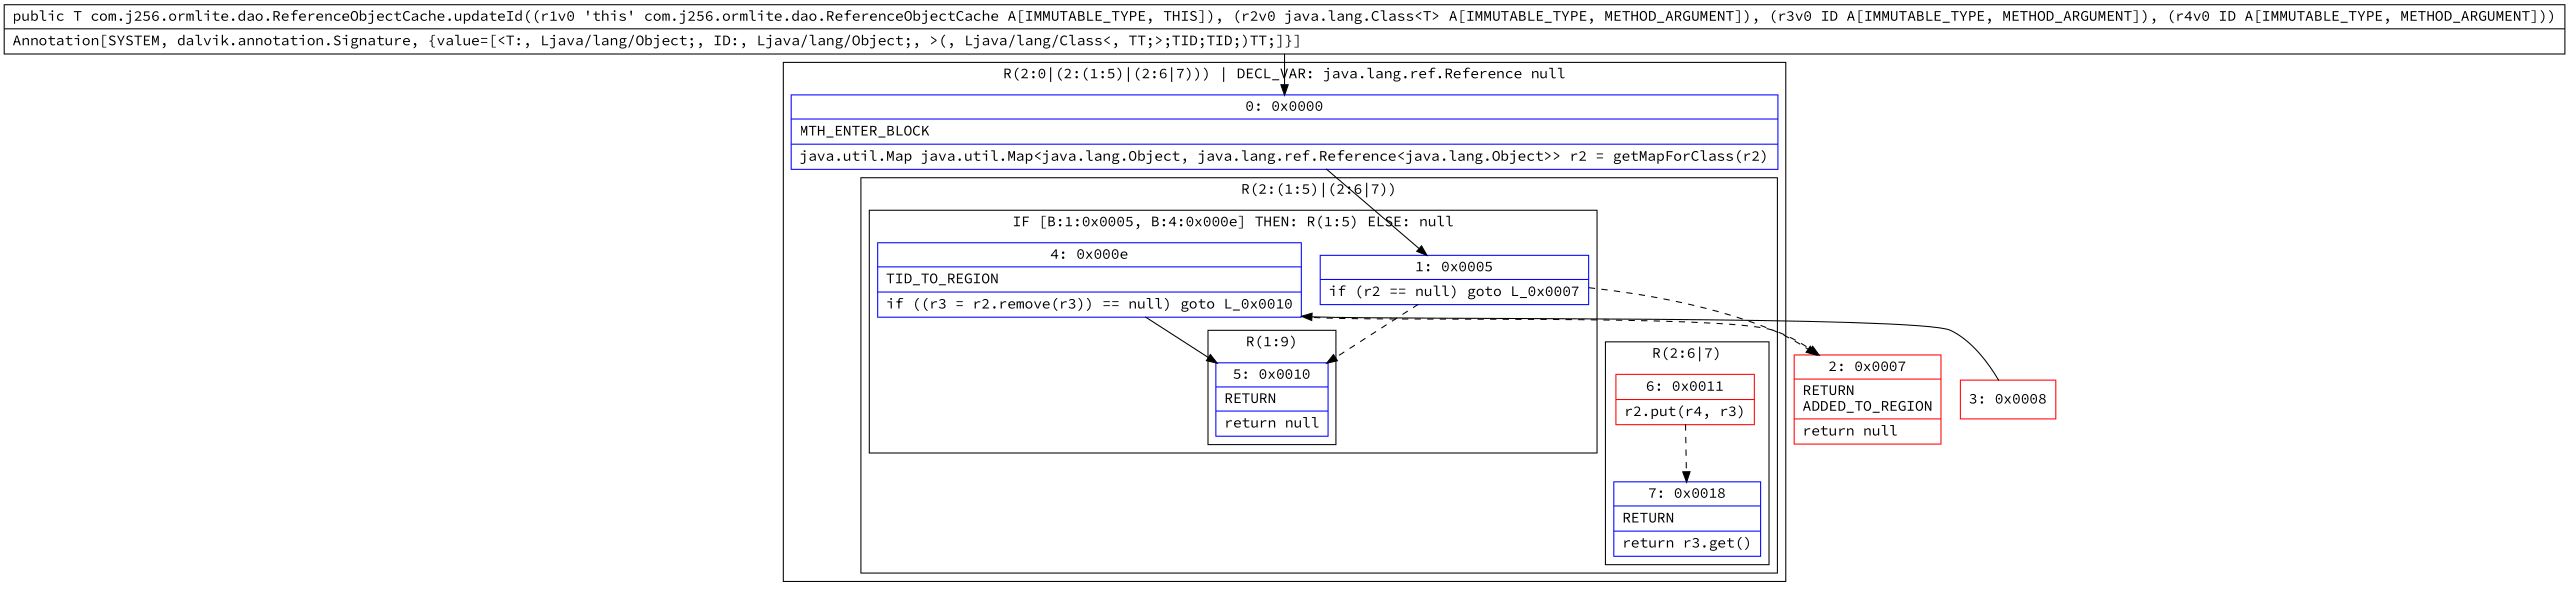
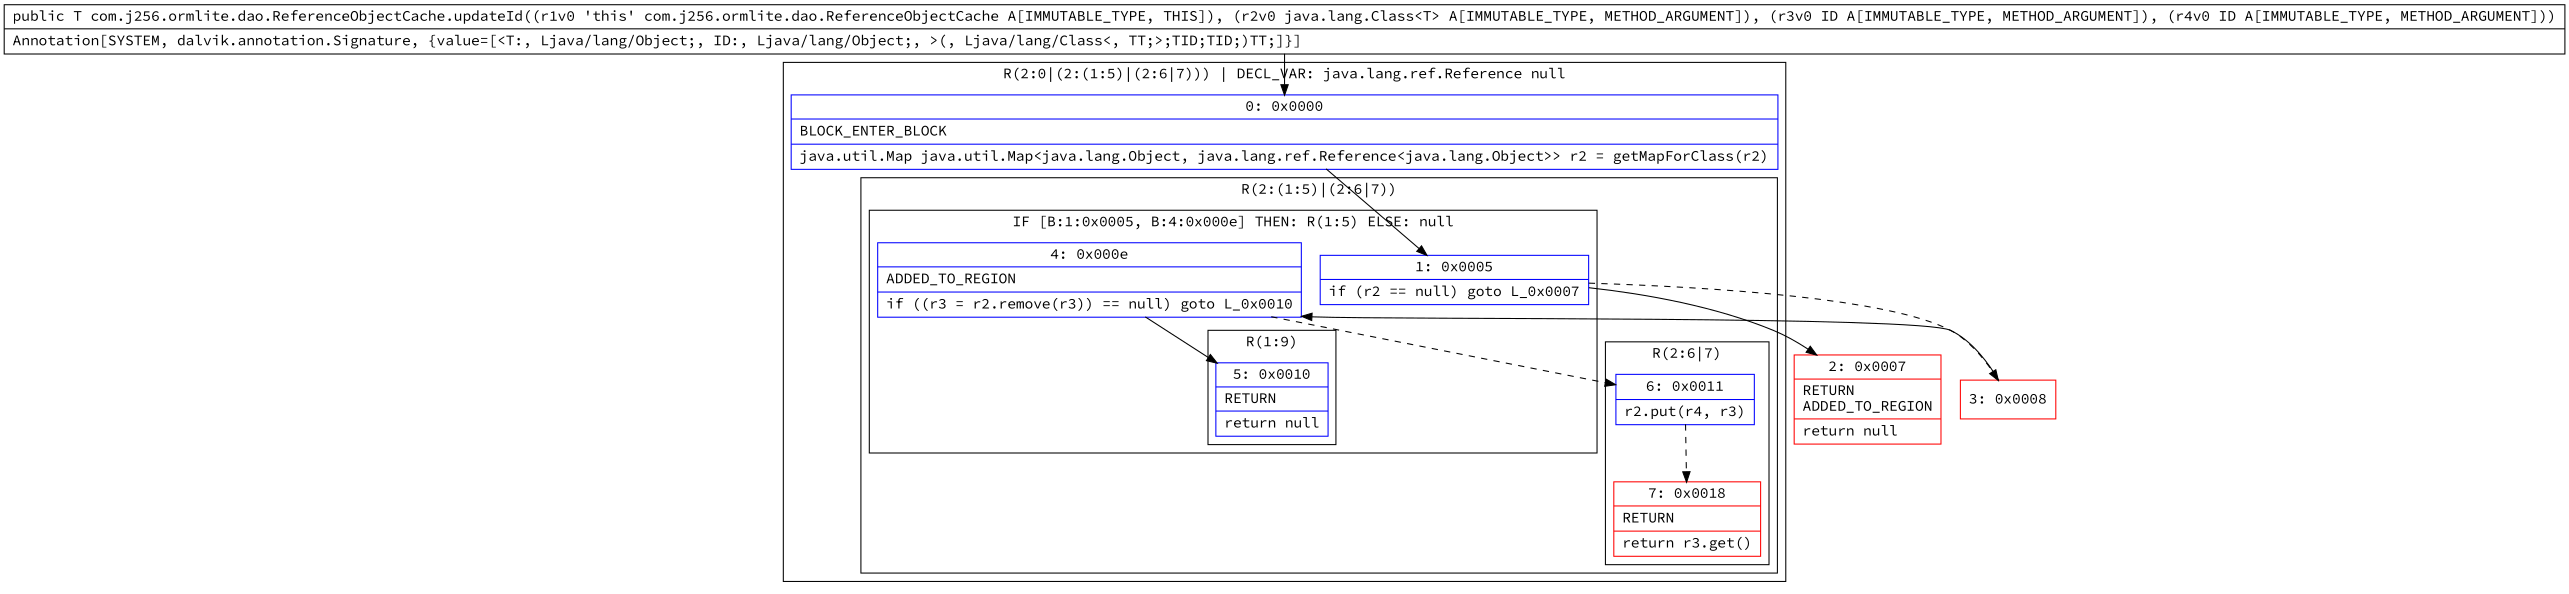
(865, 131) -> (873, 131)
(943, 279) -> (951, 279)
(1702, 307) -> (1702, 307)
(1559, 320) -> (1438, 350)
(1377, 331) -> (1801, 297)
(1685, 400) -> (1685, 400)
(1687, 519) -> (1687, 519)
